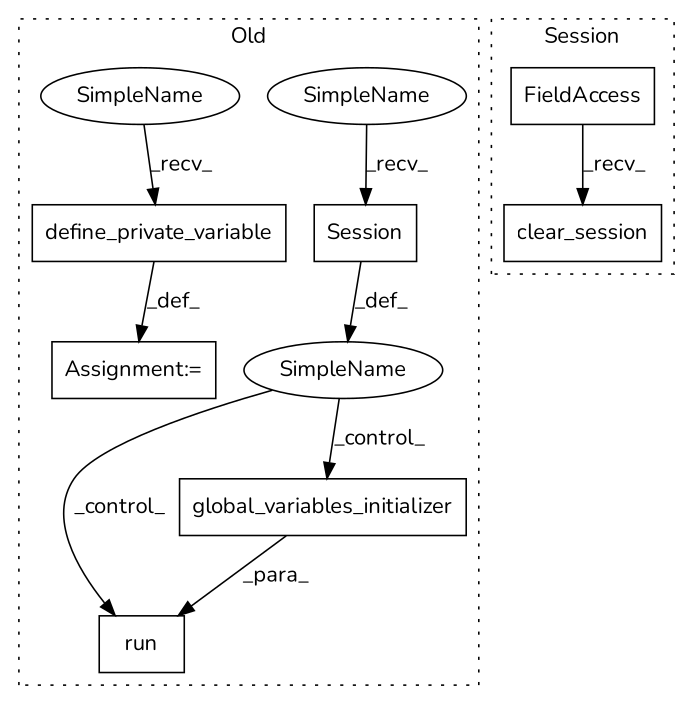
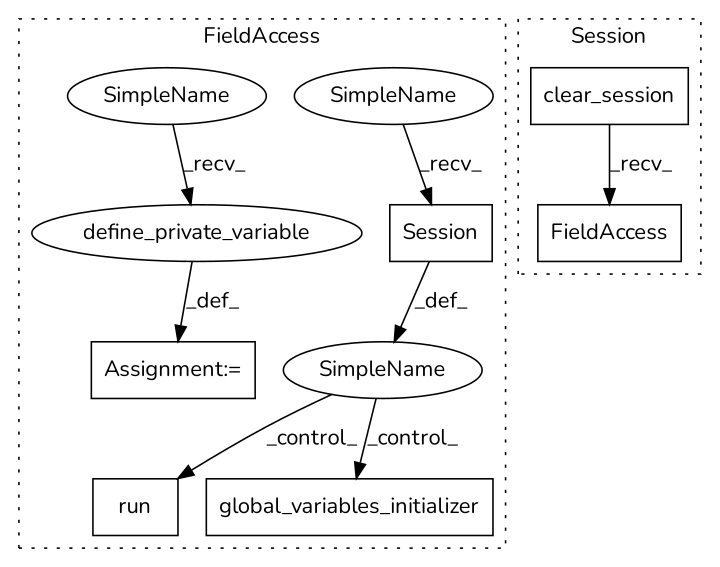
(249, 37) -> (262, 37)
(583, 157) -> (610, 157)
(159, 233) -> (197, 233)
(239, 571) -> none
